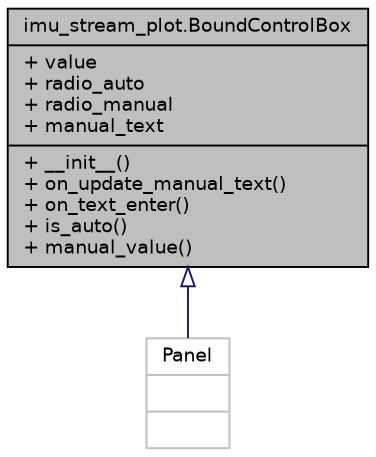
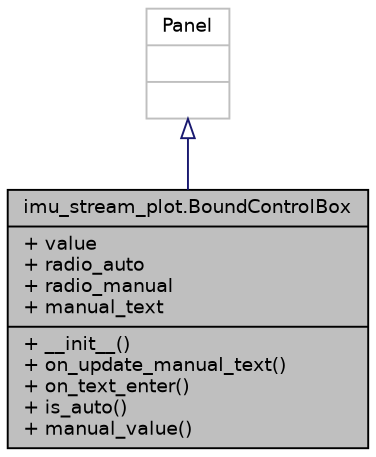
(188, 312) -> (188, 164)
